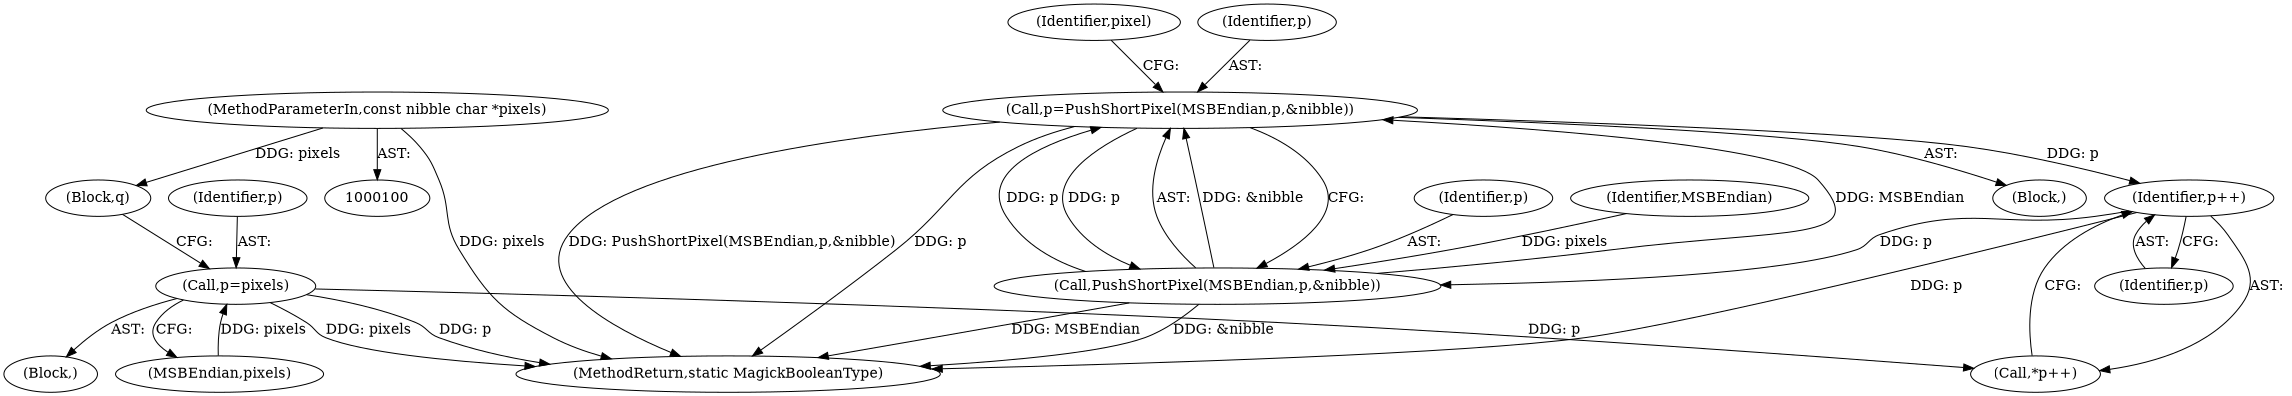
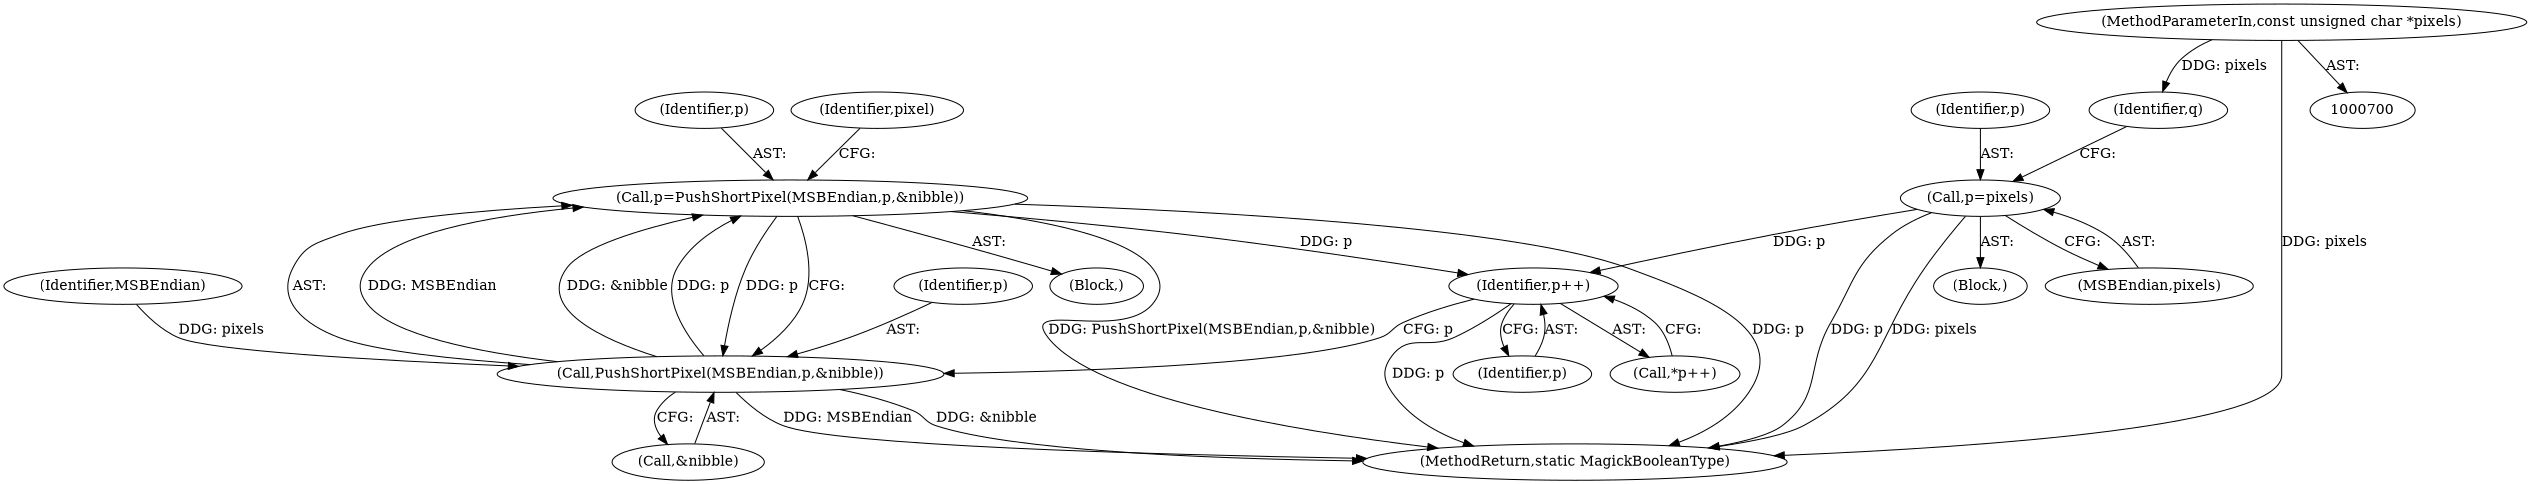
(377, 110) -> (2282, 22)
(98, 198) -> (2158, 110)
(377, 198) -> (2363, 110)
(1906, 242) -> (1428, 330)
(1140, 316) -> (1758, 238)
(264, 330) -> (2141, 242)
none -> (688, 462)
